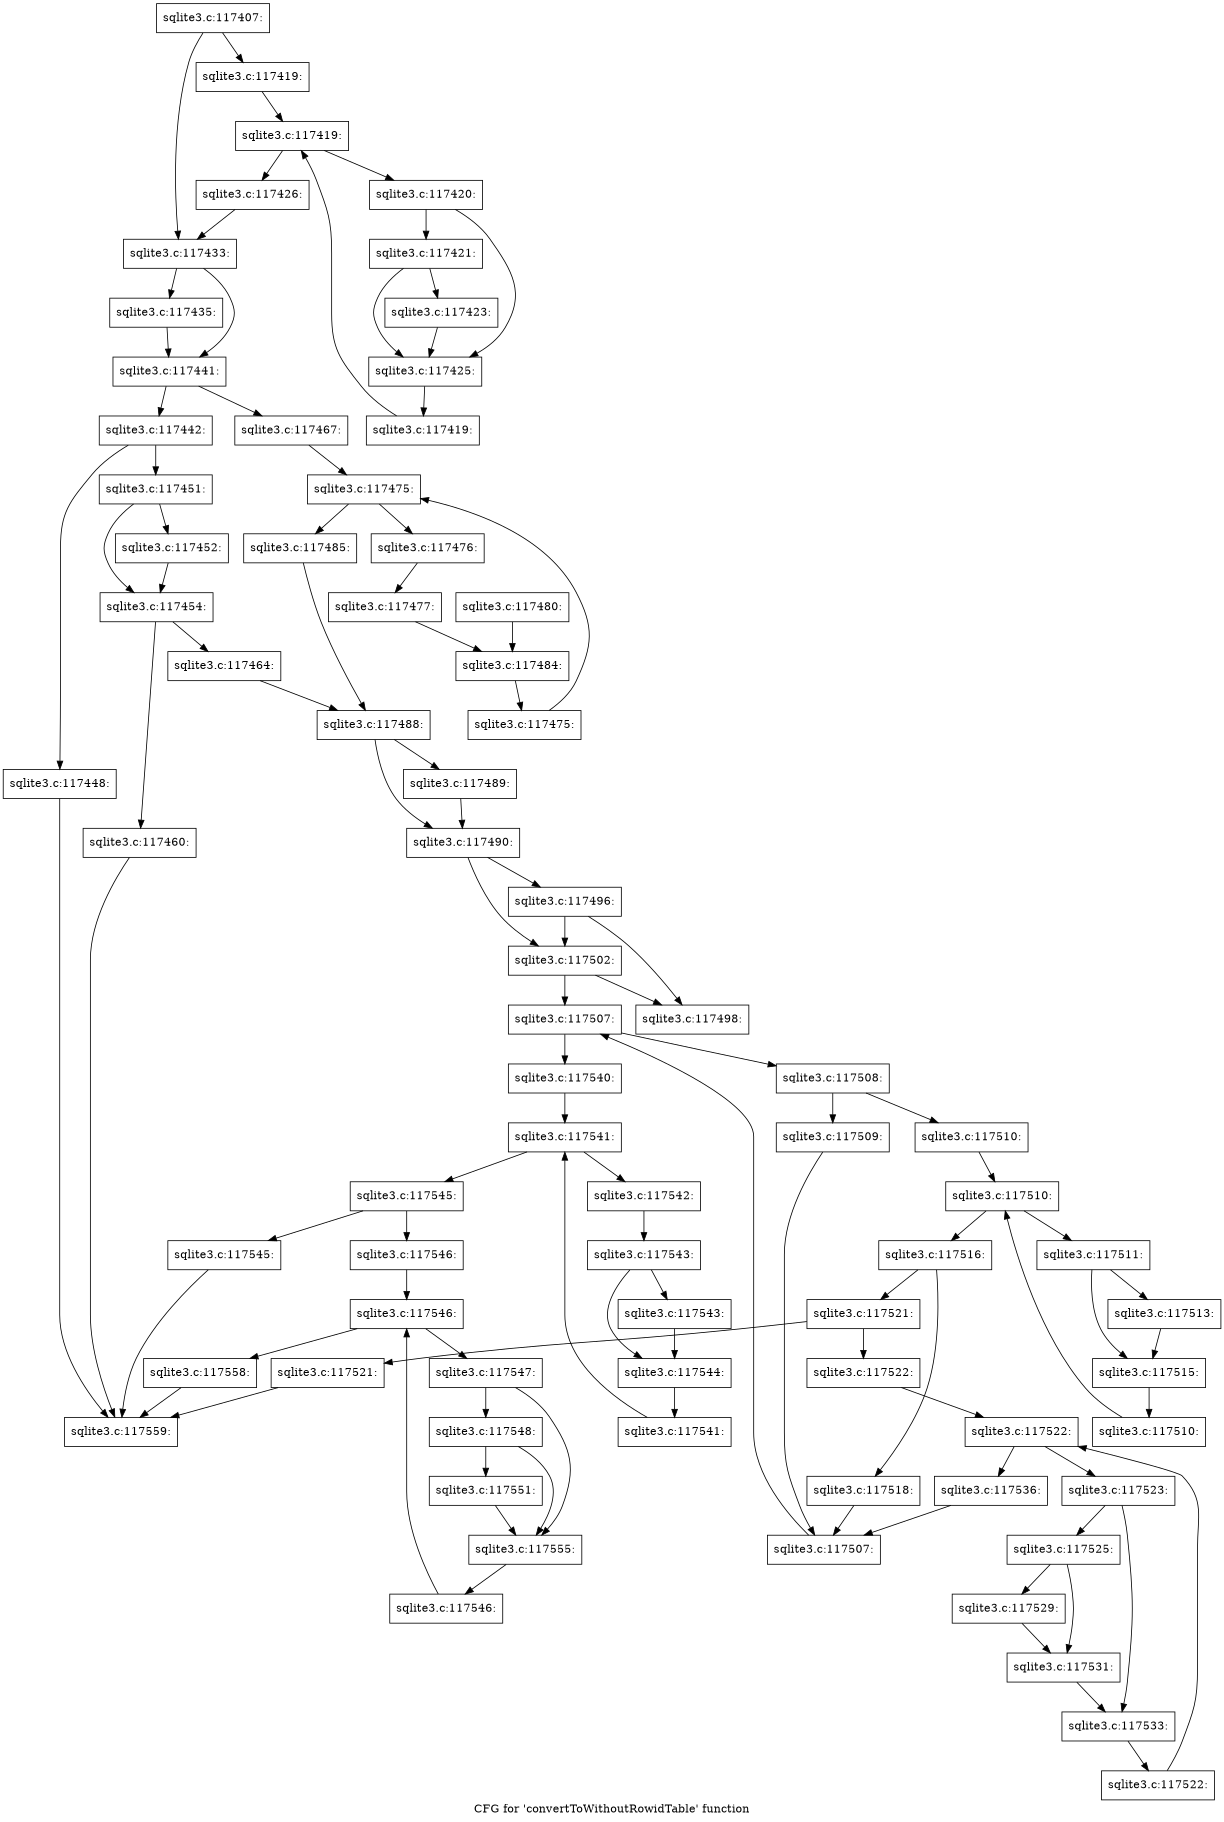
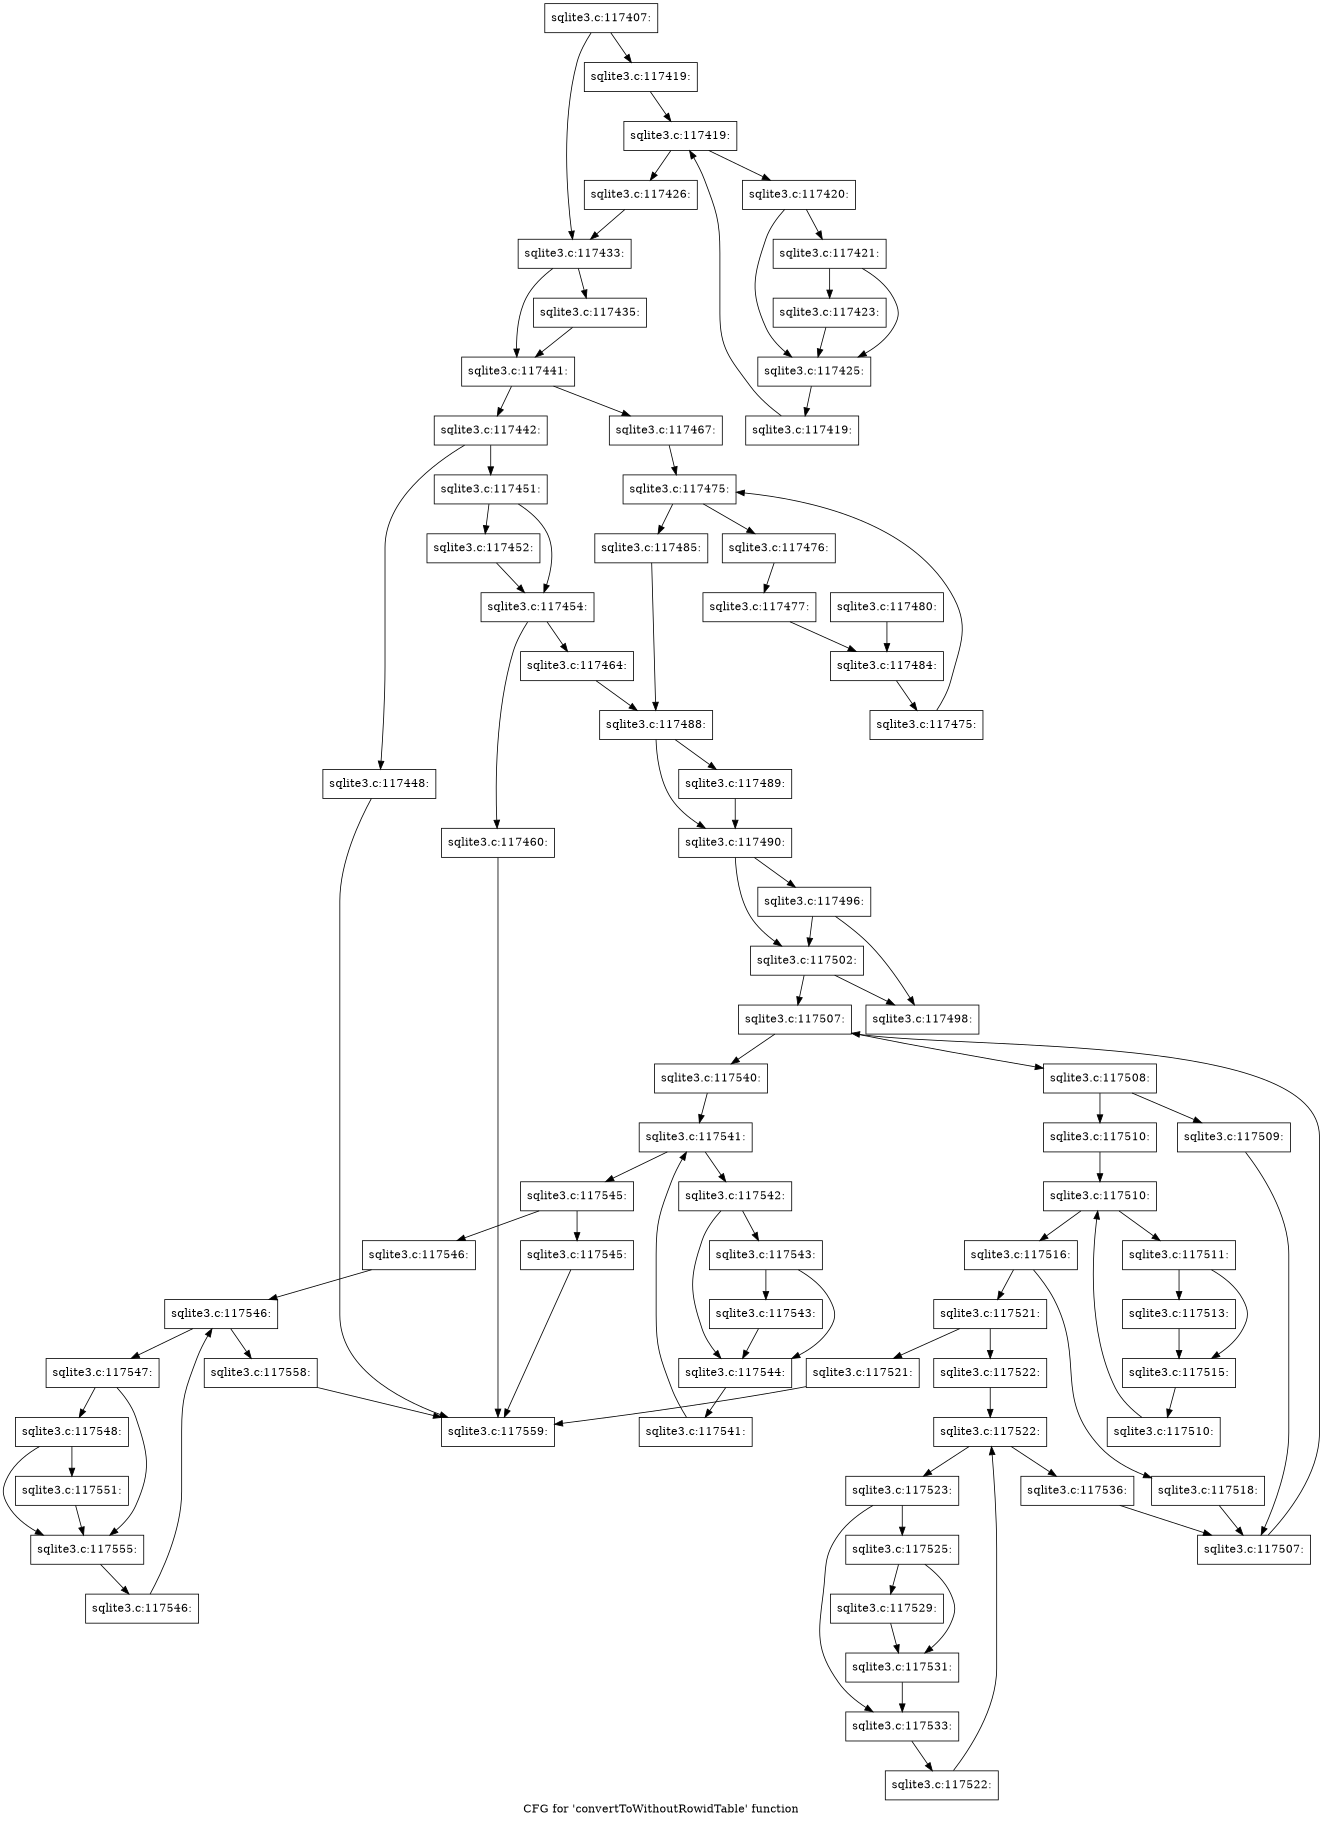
none -> (693, 1281)
